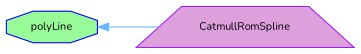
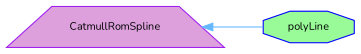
(134, 27) -> (238, 27)
